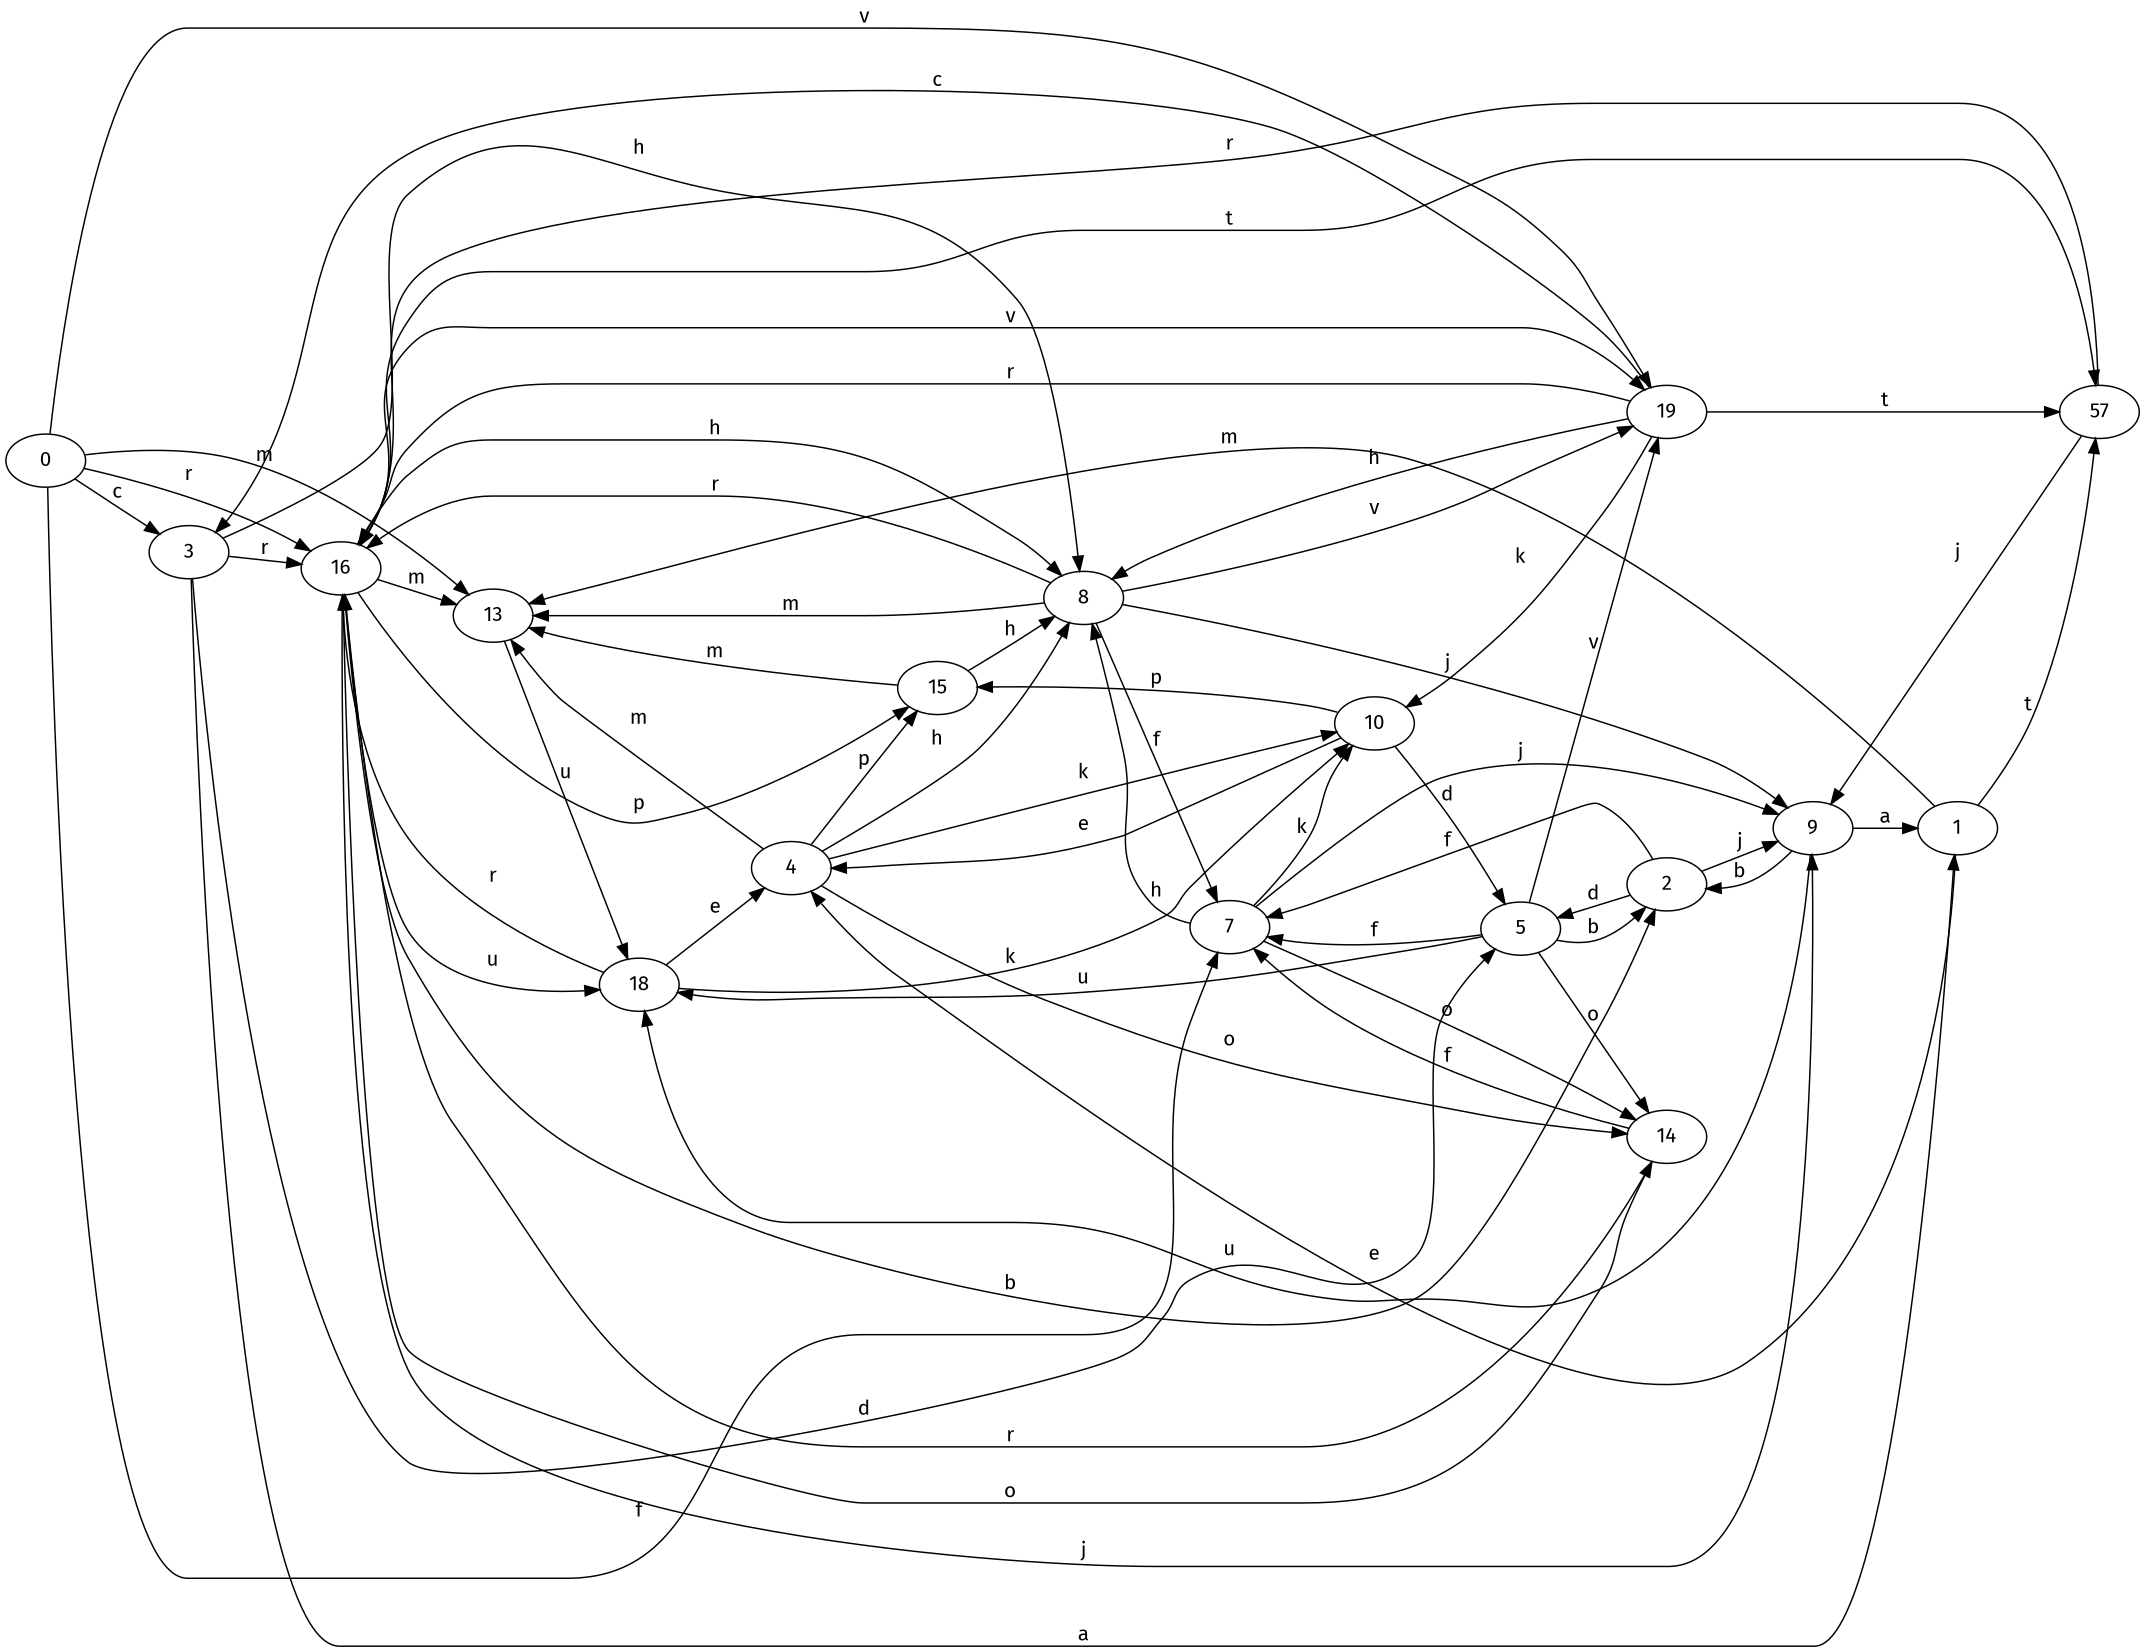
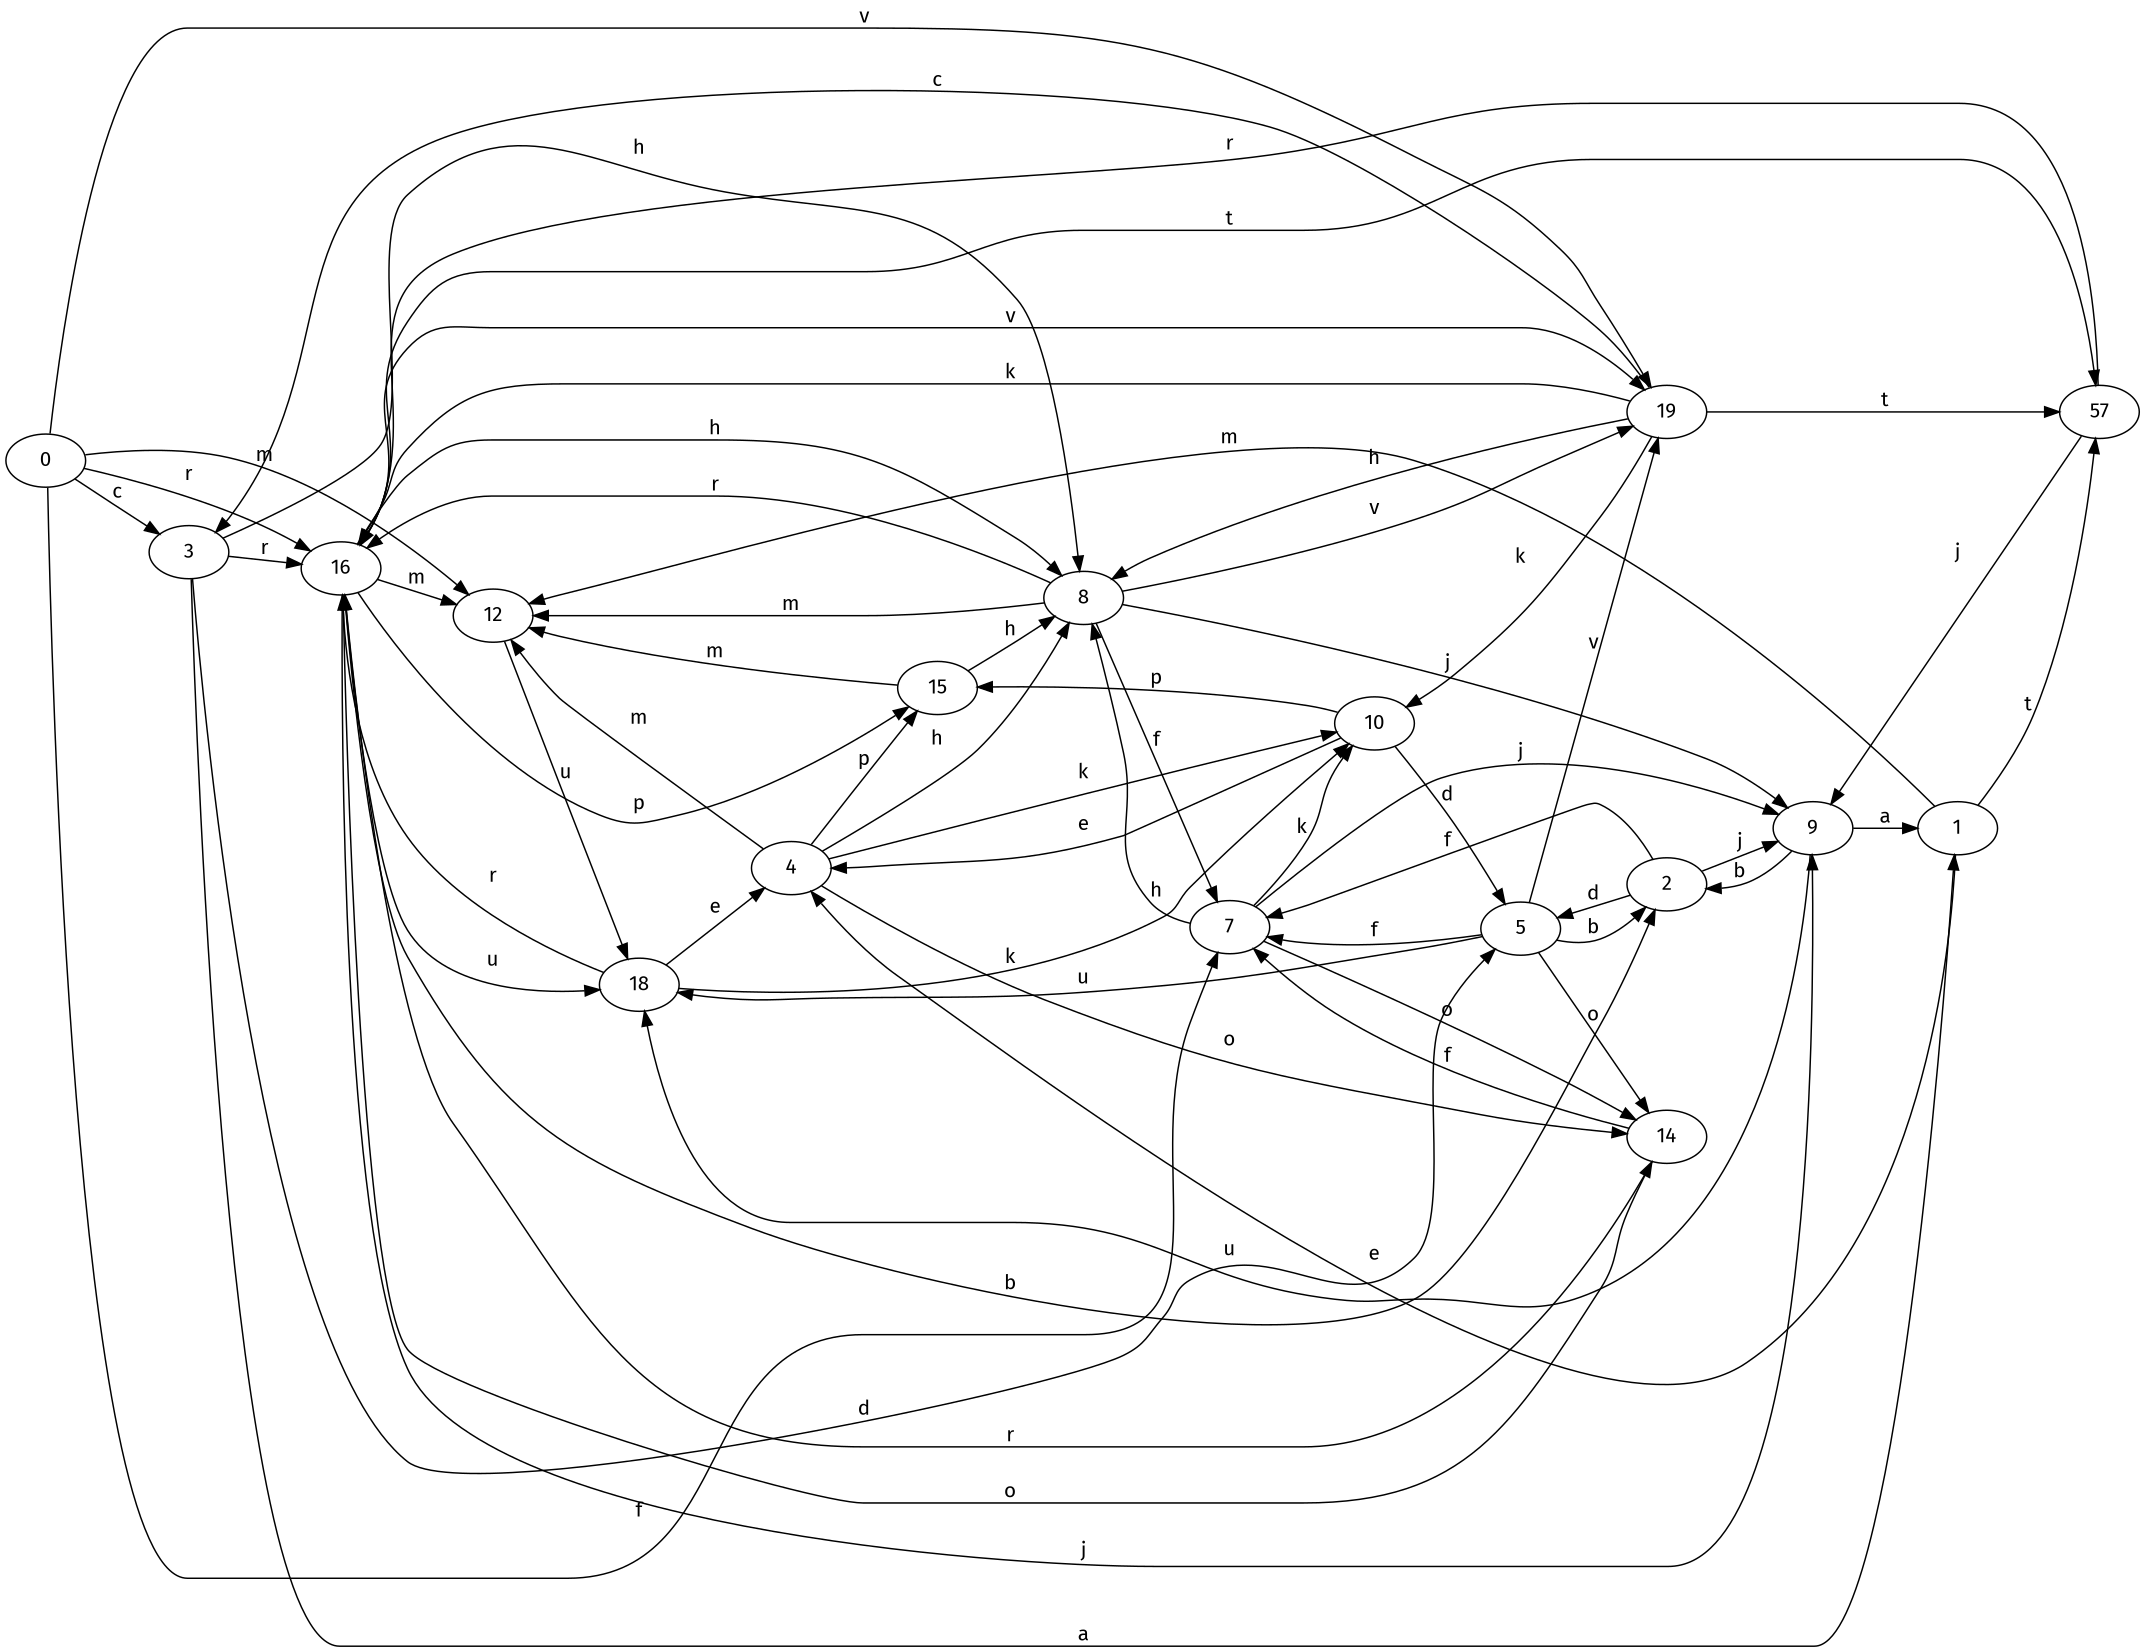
(1011, 373) -> (1011, 373)
(493, 616) -> (493, 616)
